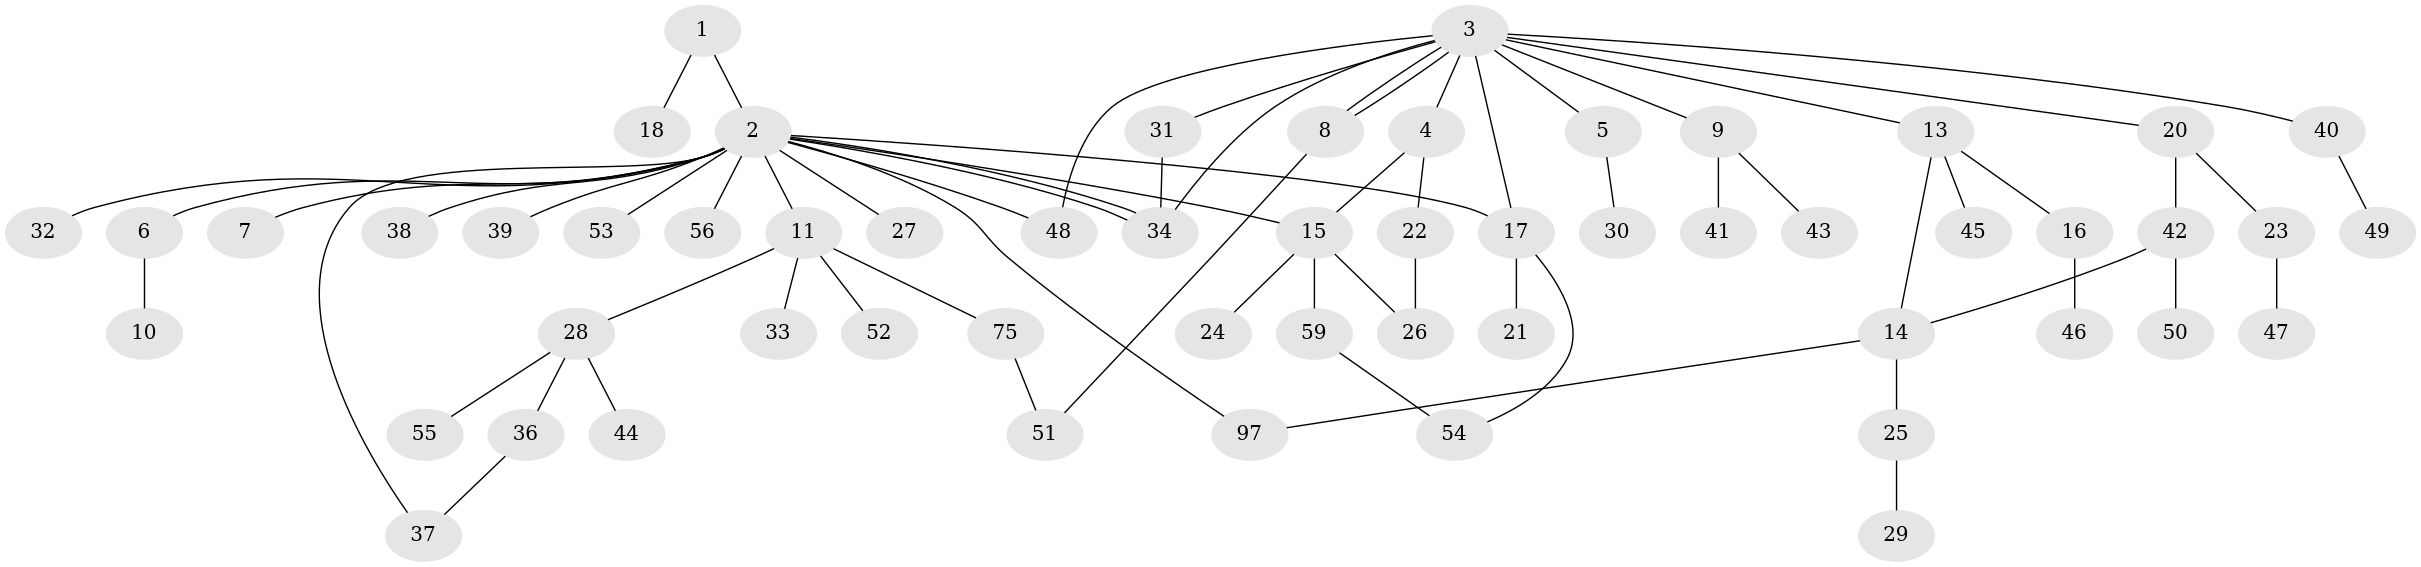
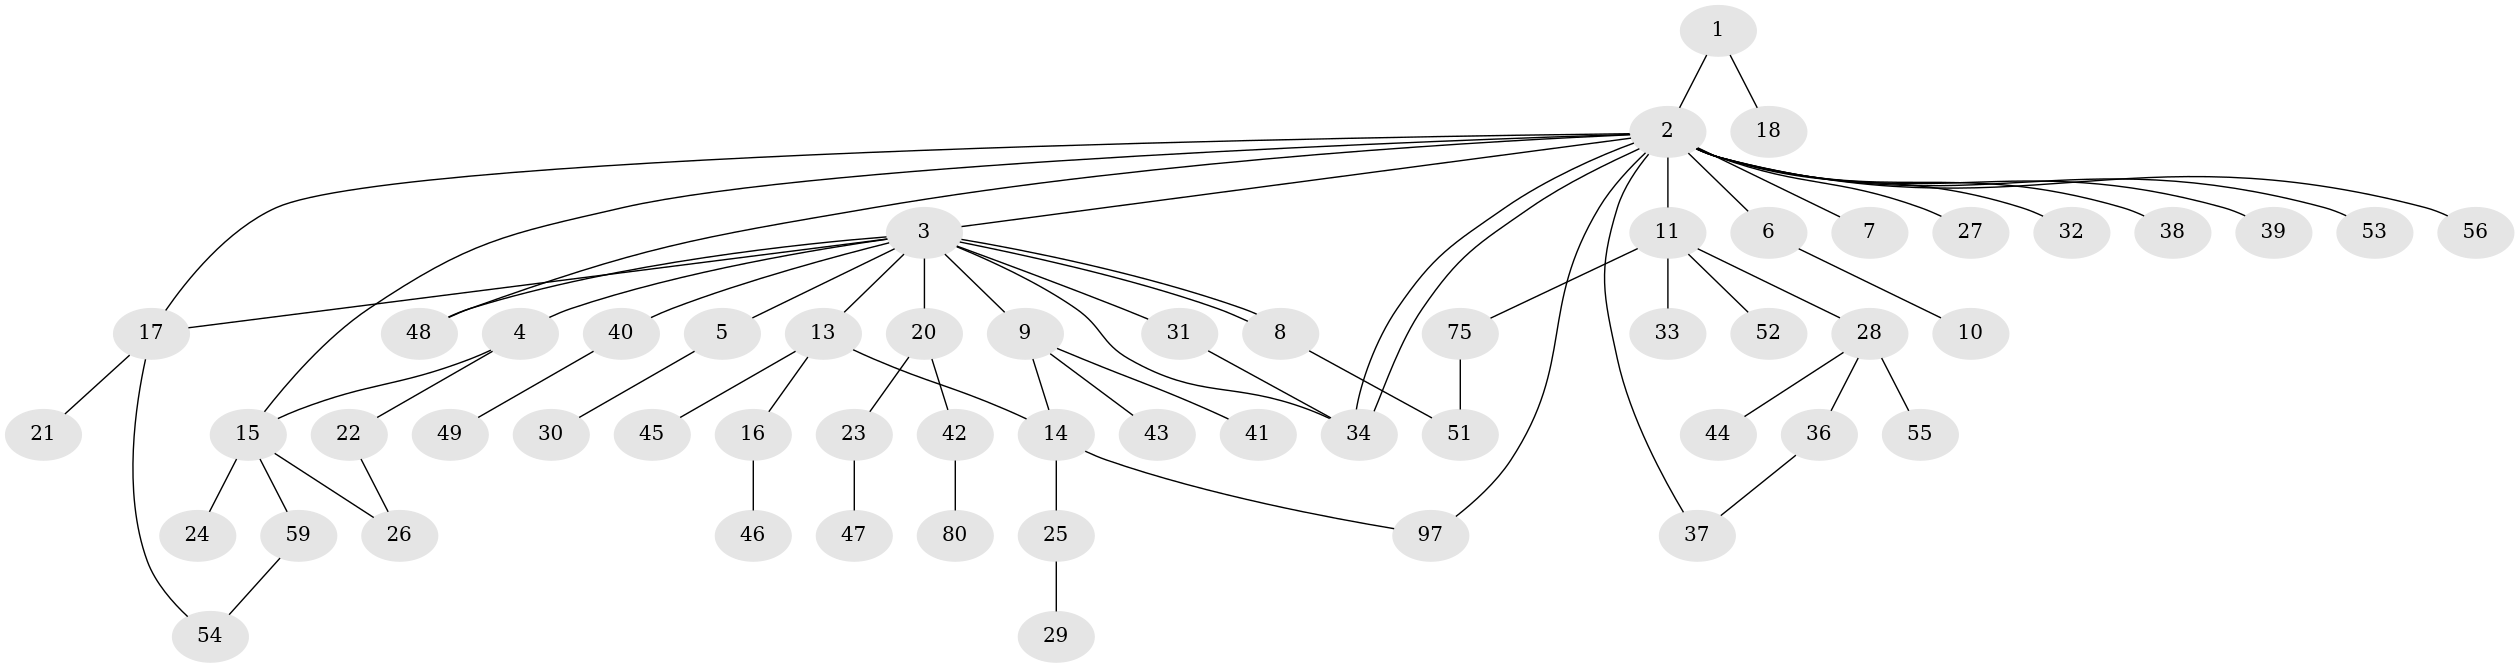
none -> (1296, 182)
(2040, 289) -> (1041, 384)
(2176, 334) -> (955, 536)
